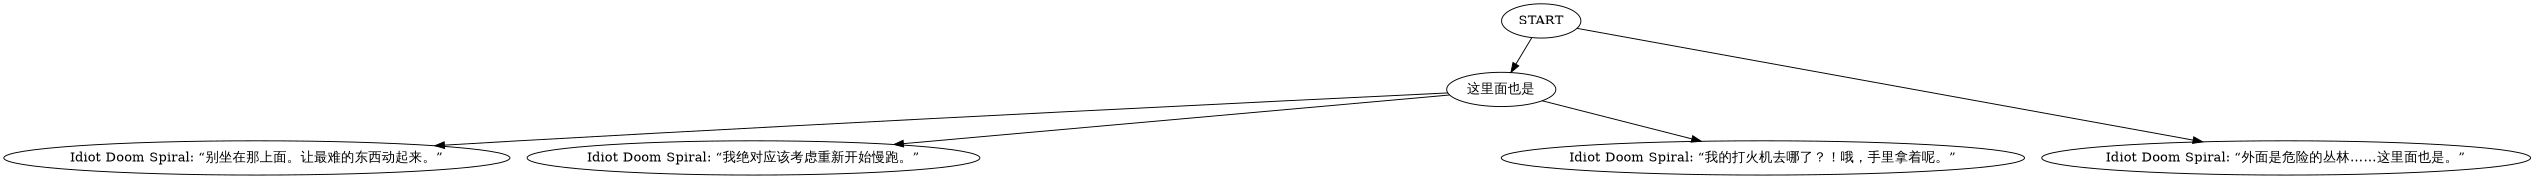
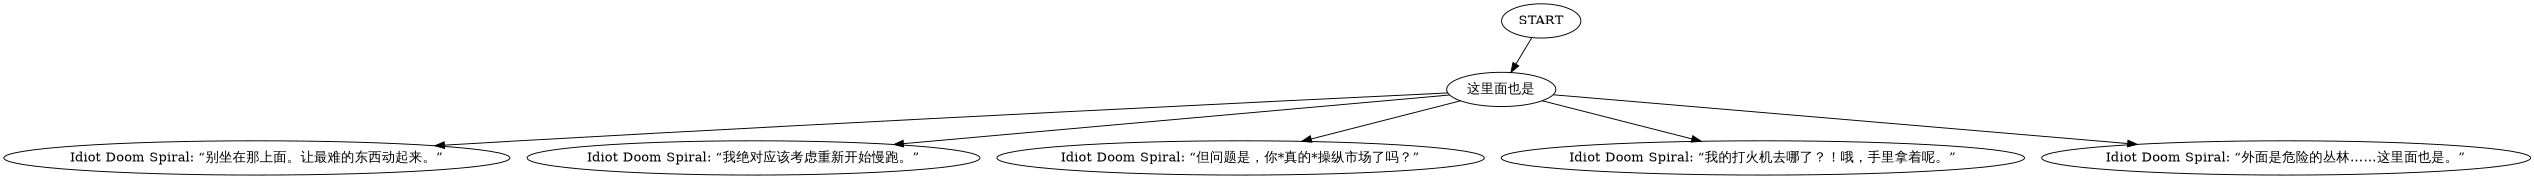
(1885, 84) -> (1840, 119)
none -> (1241, 158)
